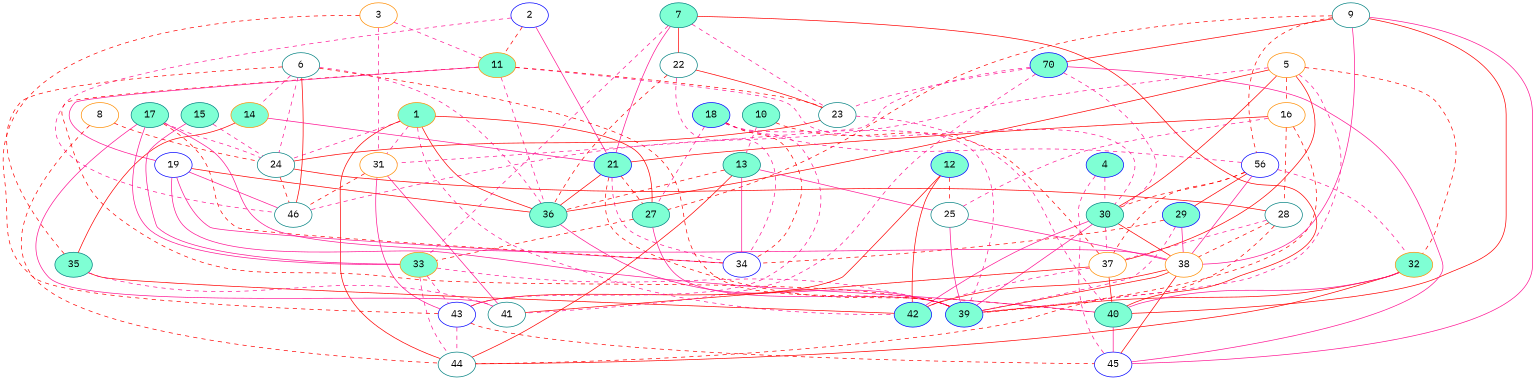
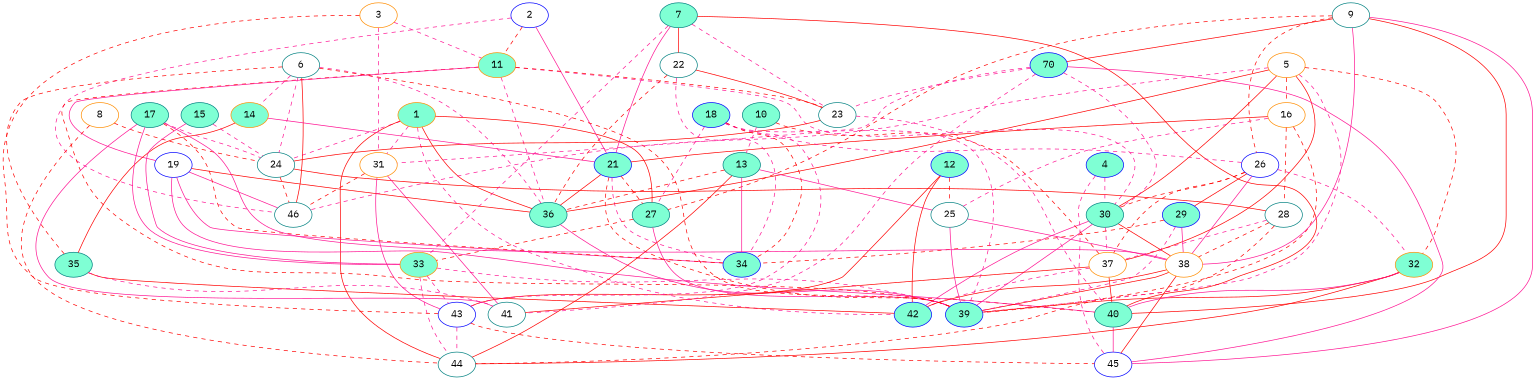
(1260, 165) -> (1260, 165)
(742, 265) -> (742, 265)
